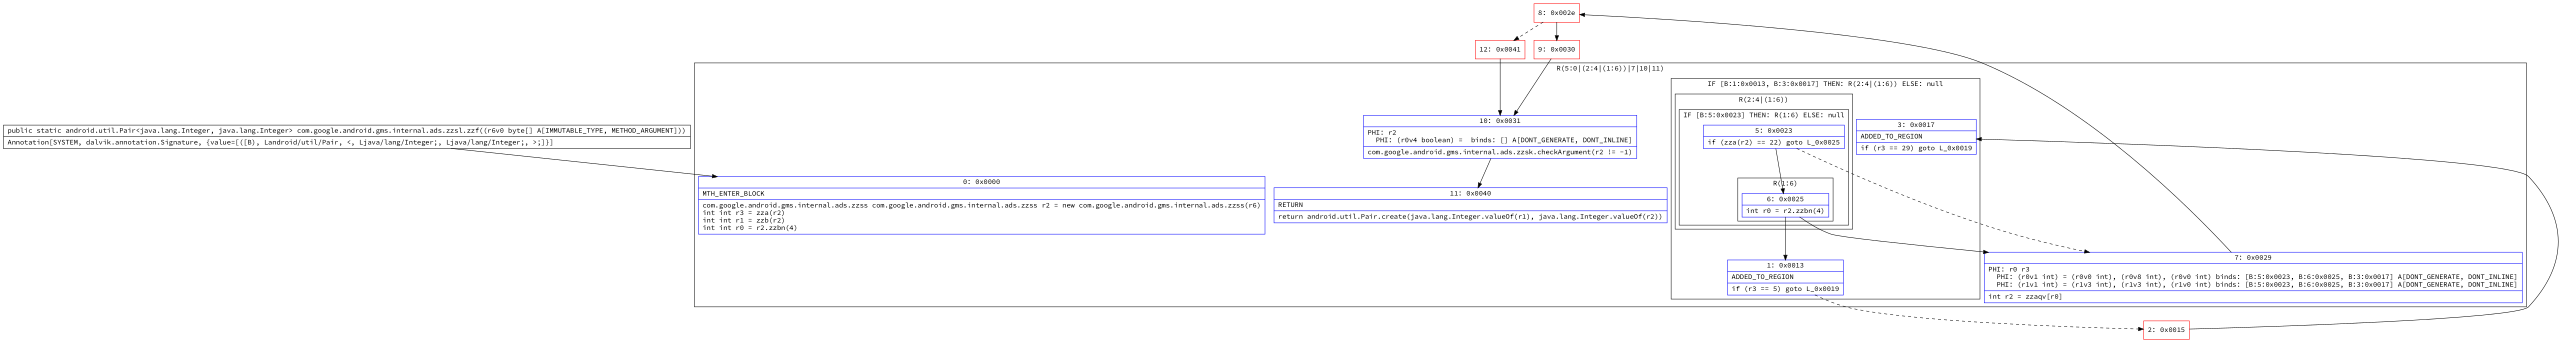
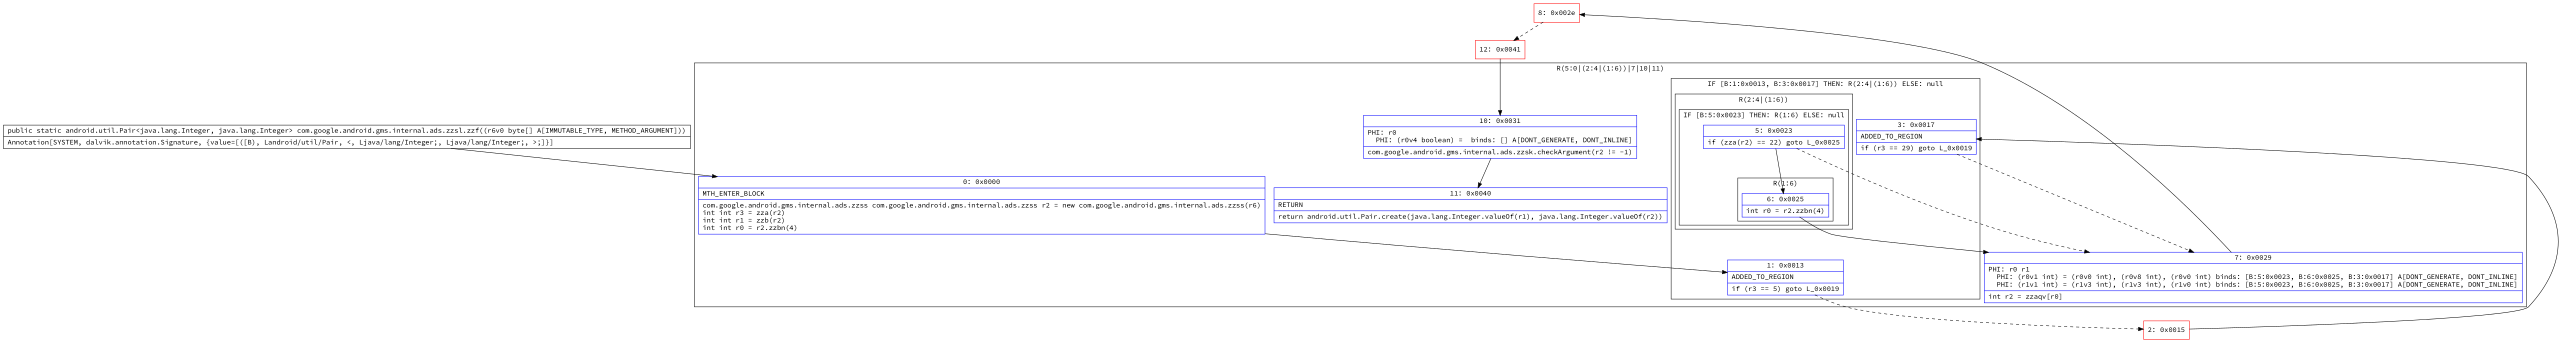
(1557, 50) -> none
(1384, 133) -> (1384, 133)
none -> (2073, 202)
(1785, 236) -> (1494, 254)
(2011, 269) -> (2011, 269)
